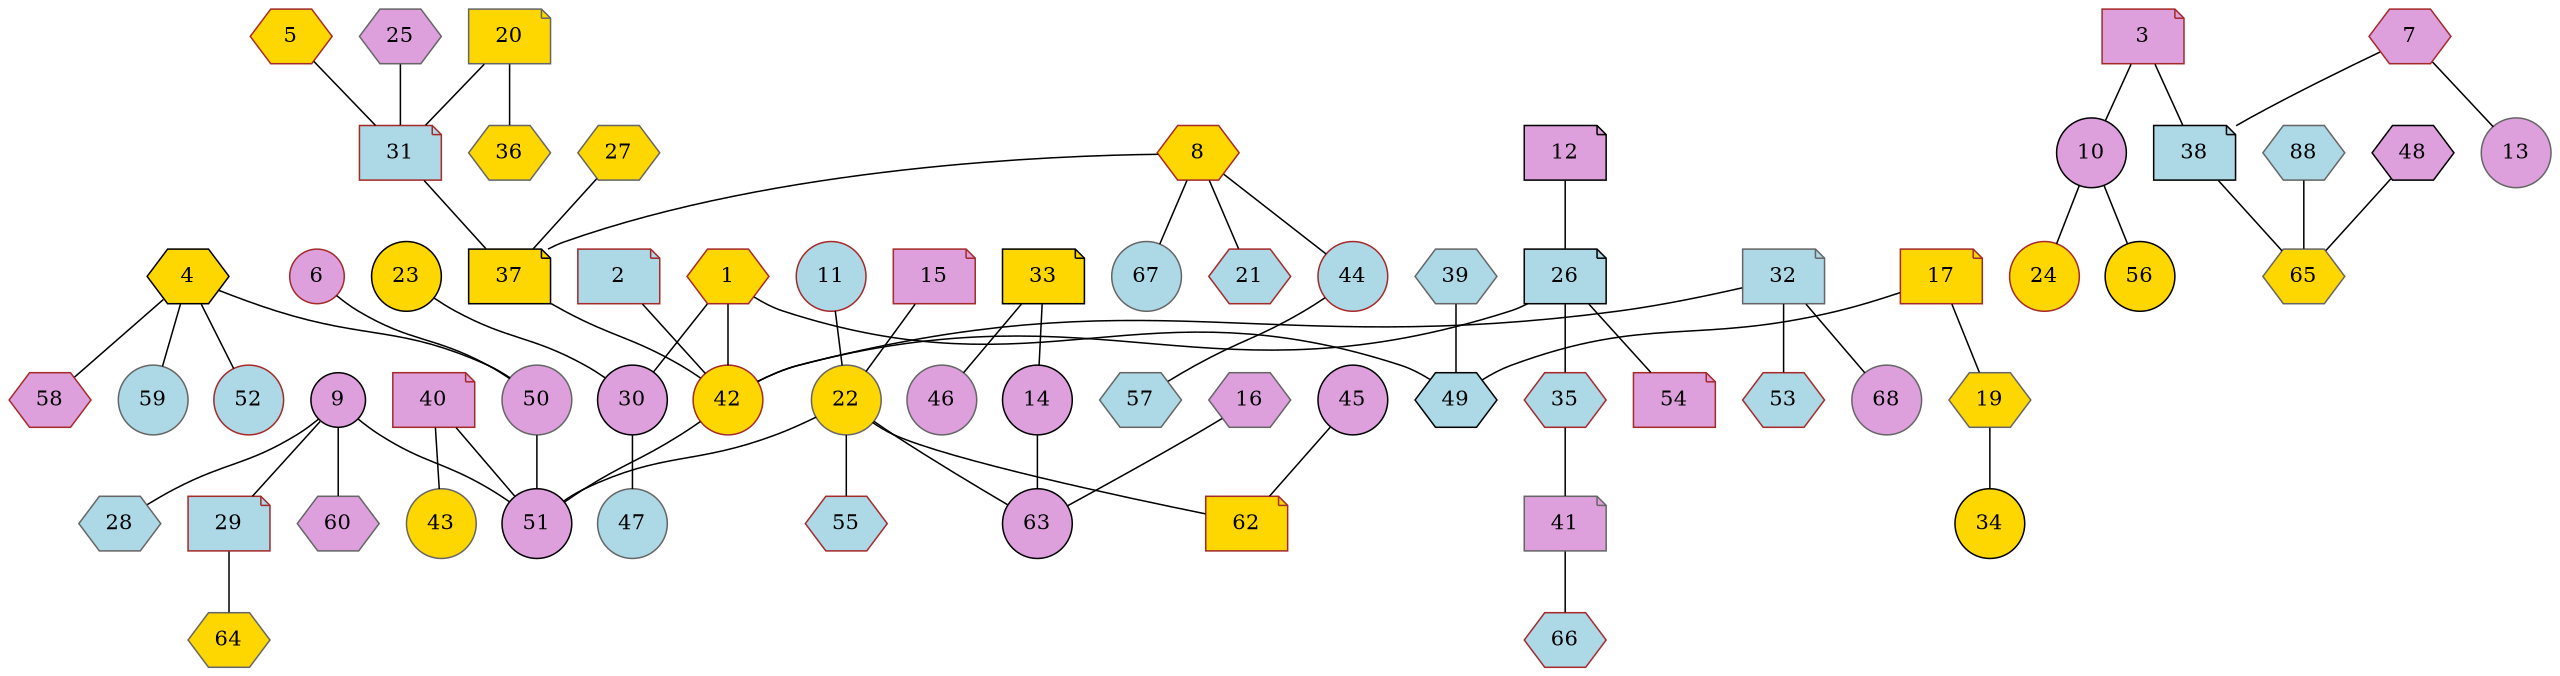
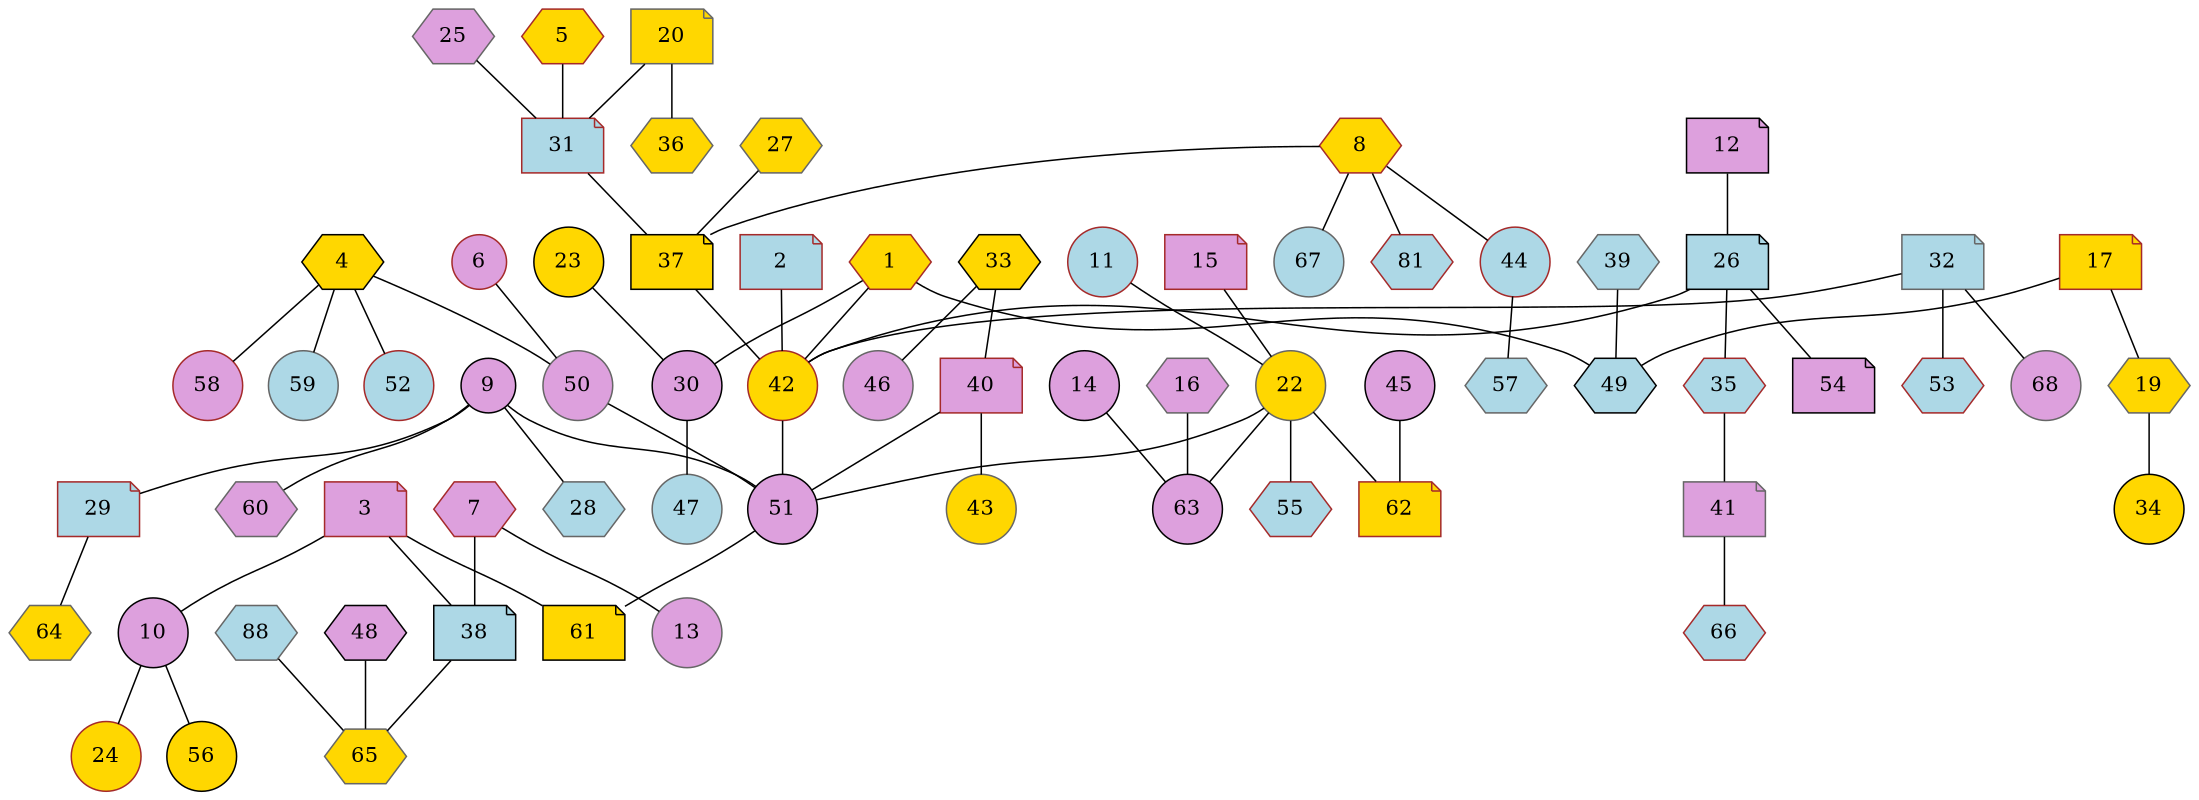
(1043, 276) -> (999, 262)
(1250, 276) -> (1412, 262)
(1041, 335) -> (989, 332)
(50, 400) -> (208, 386)
(1674, 400) -> (1834, 386)
none -> (584, 633)
